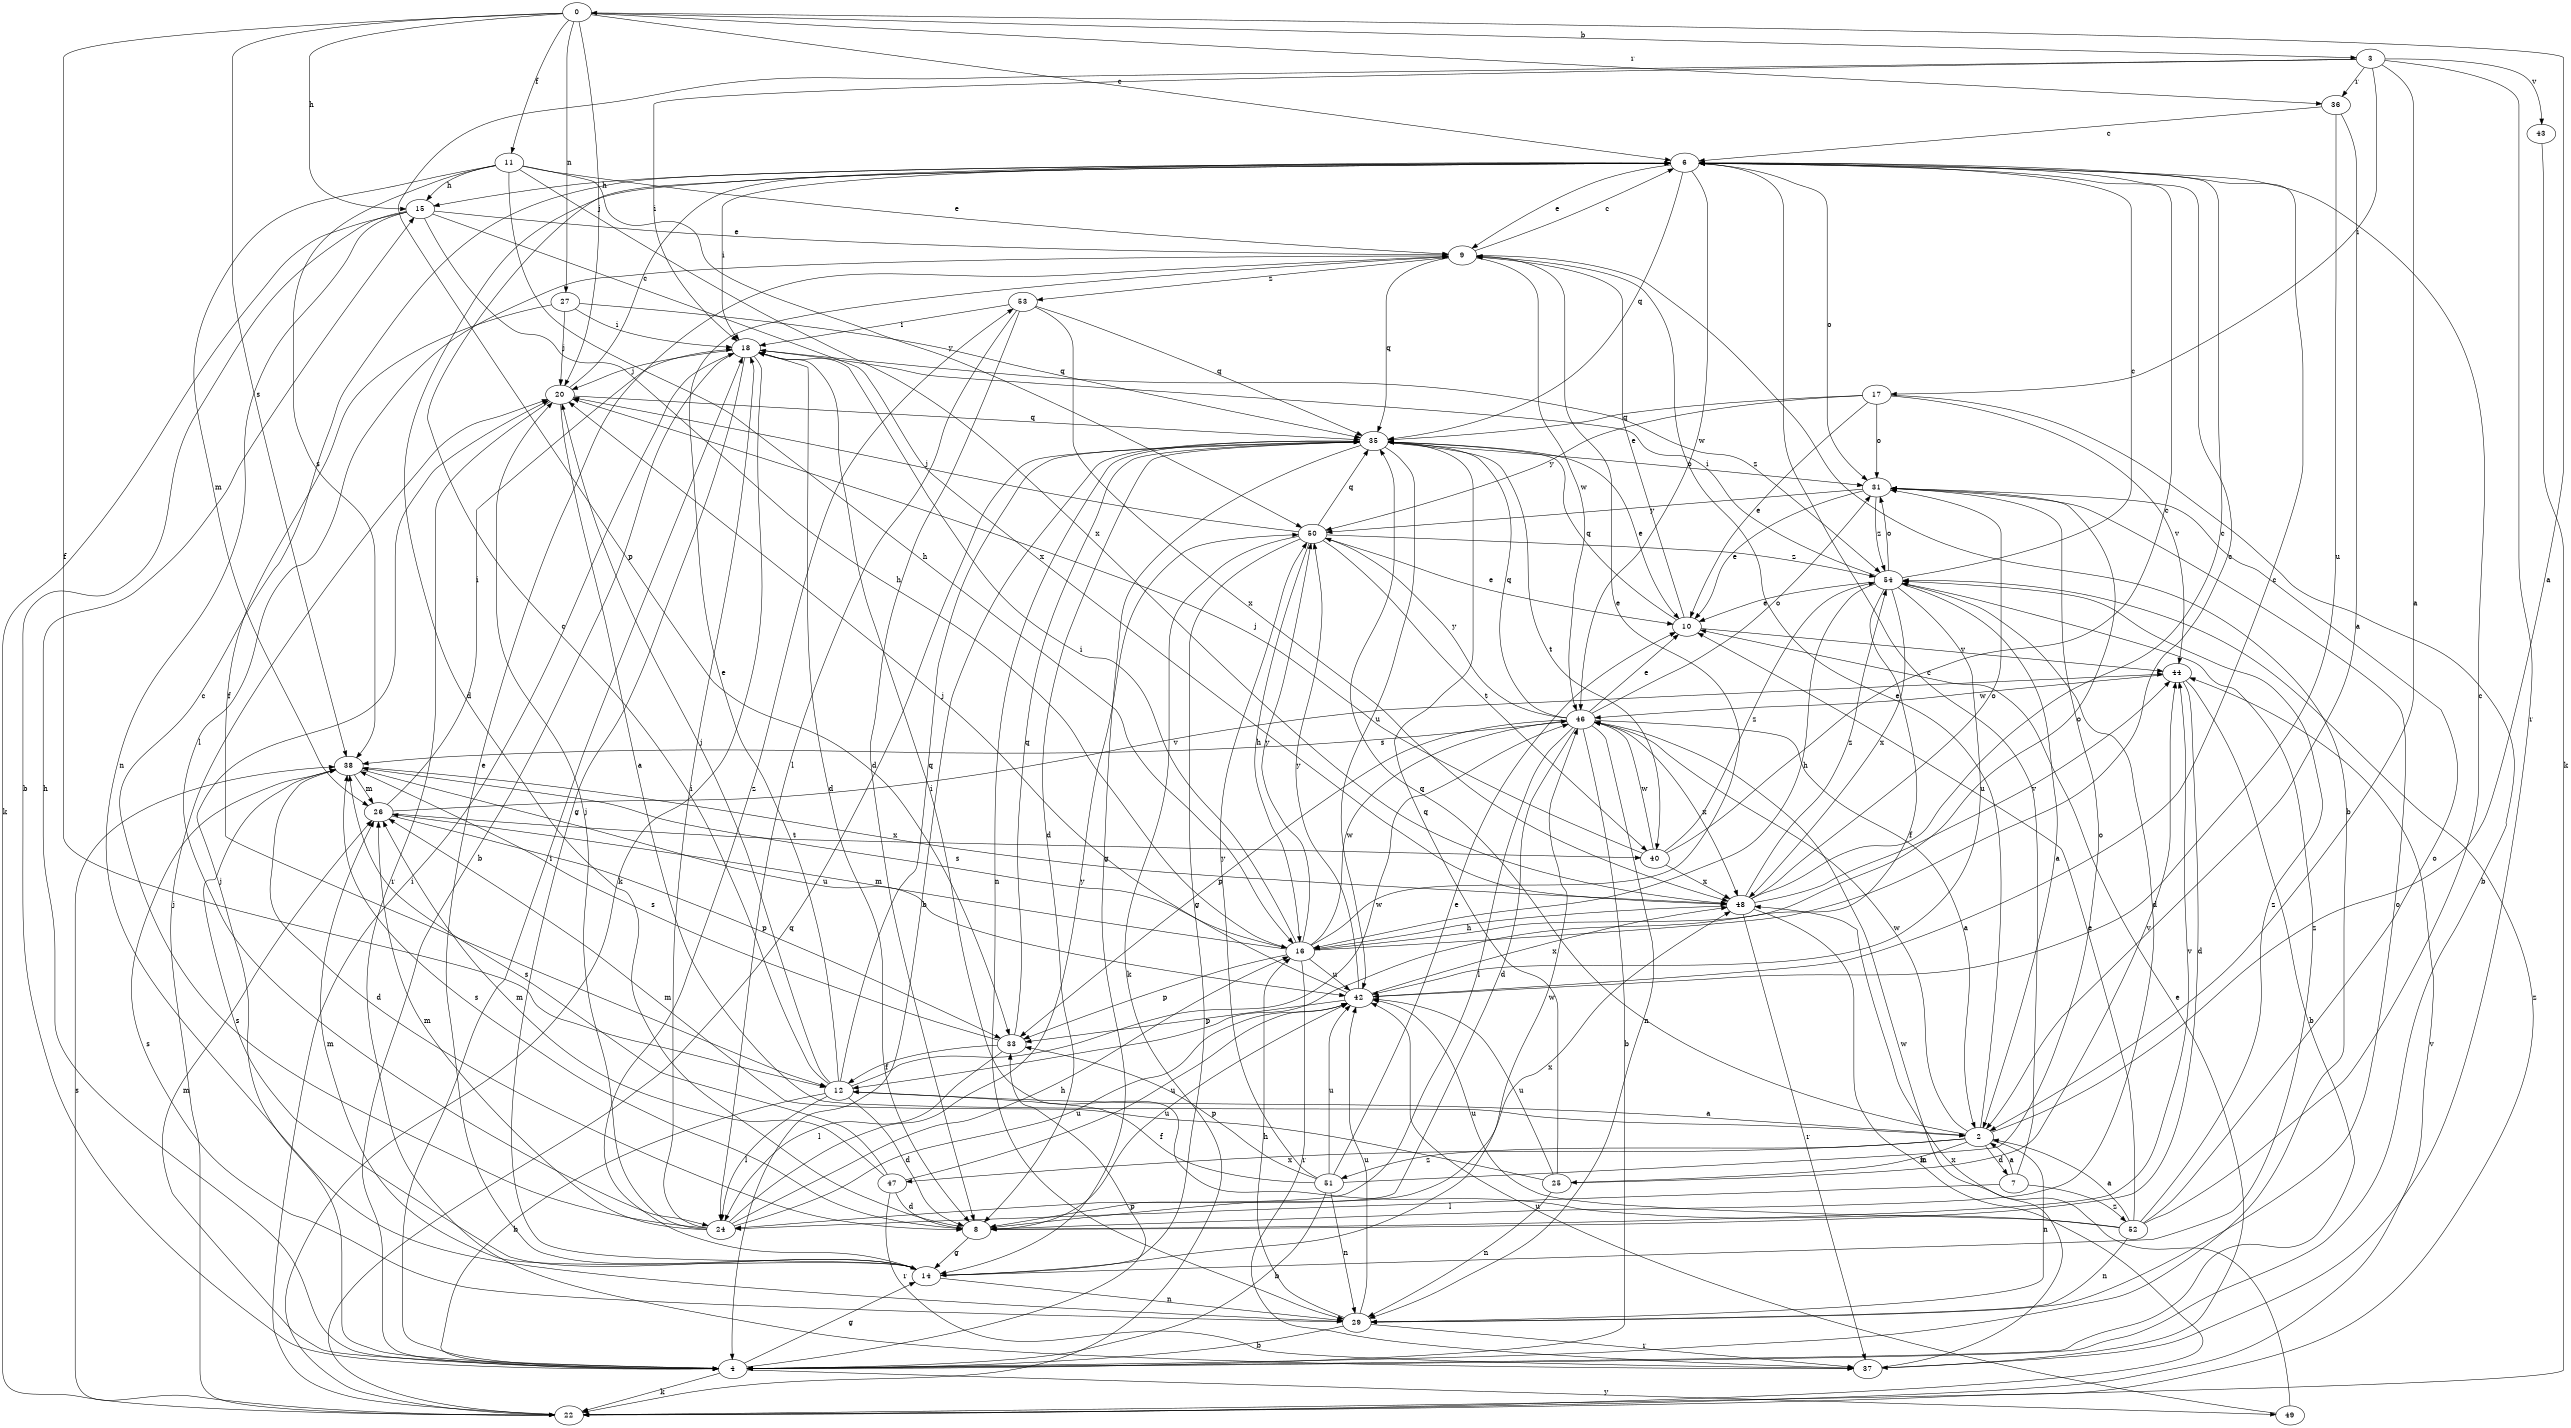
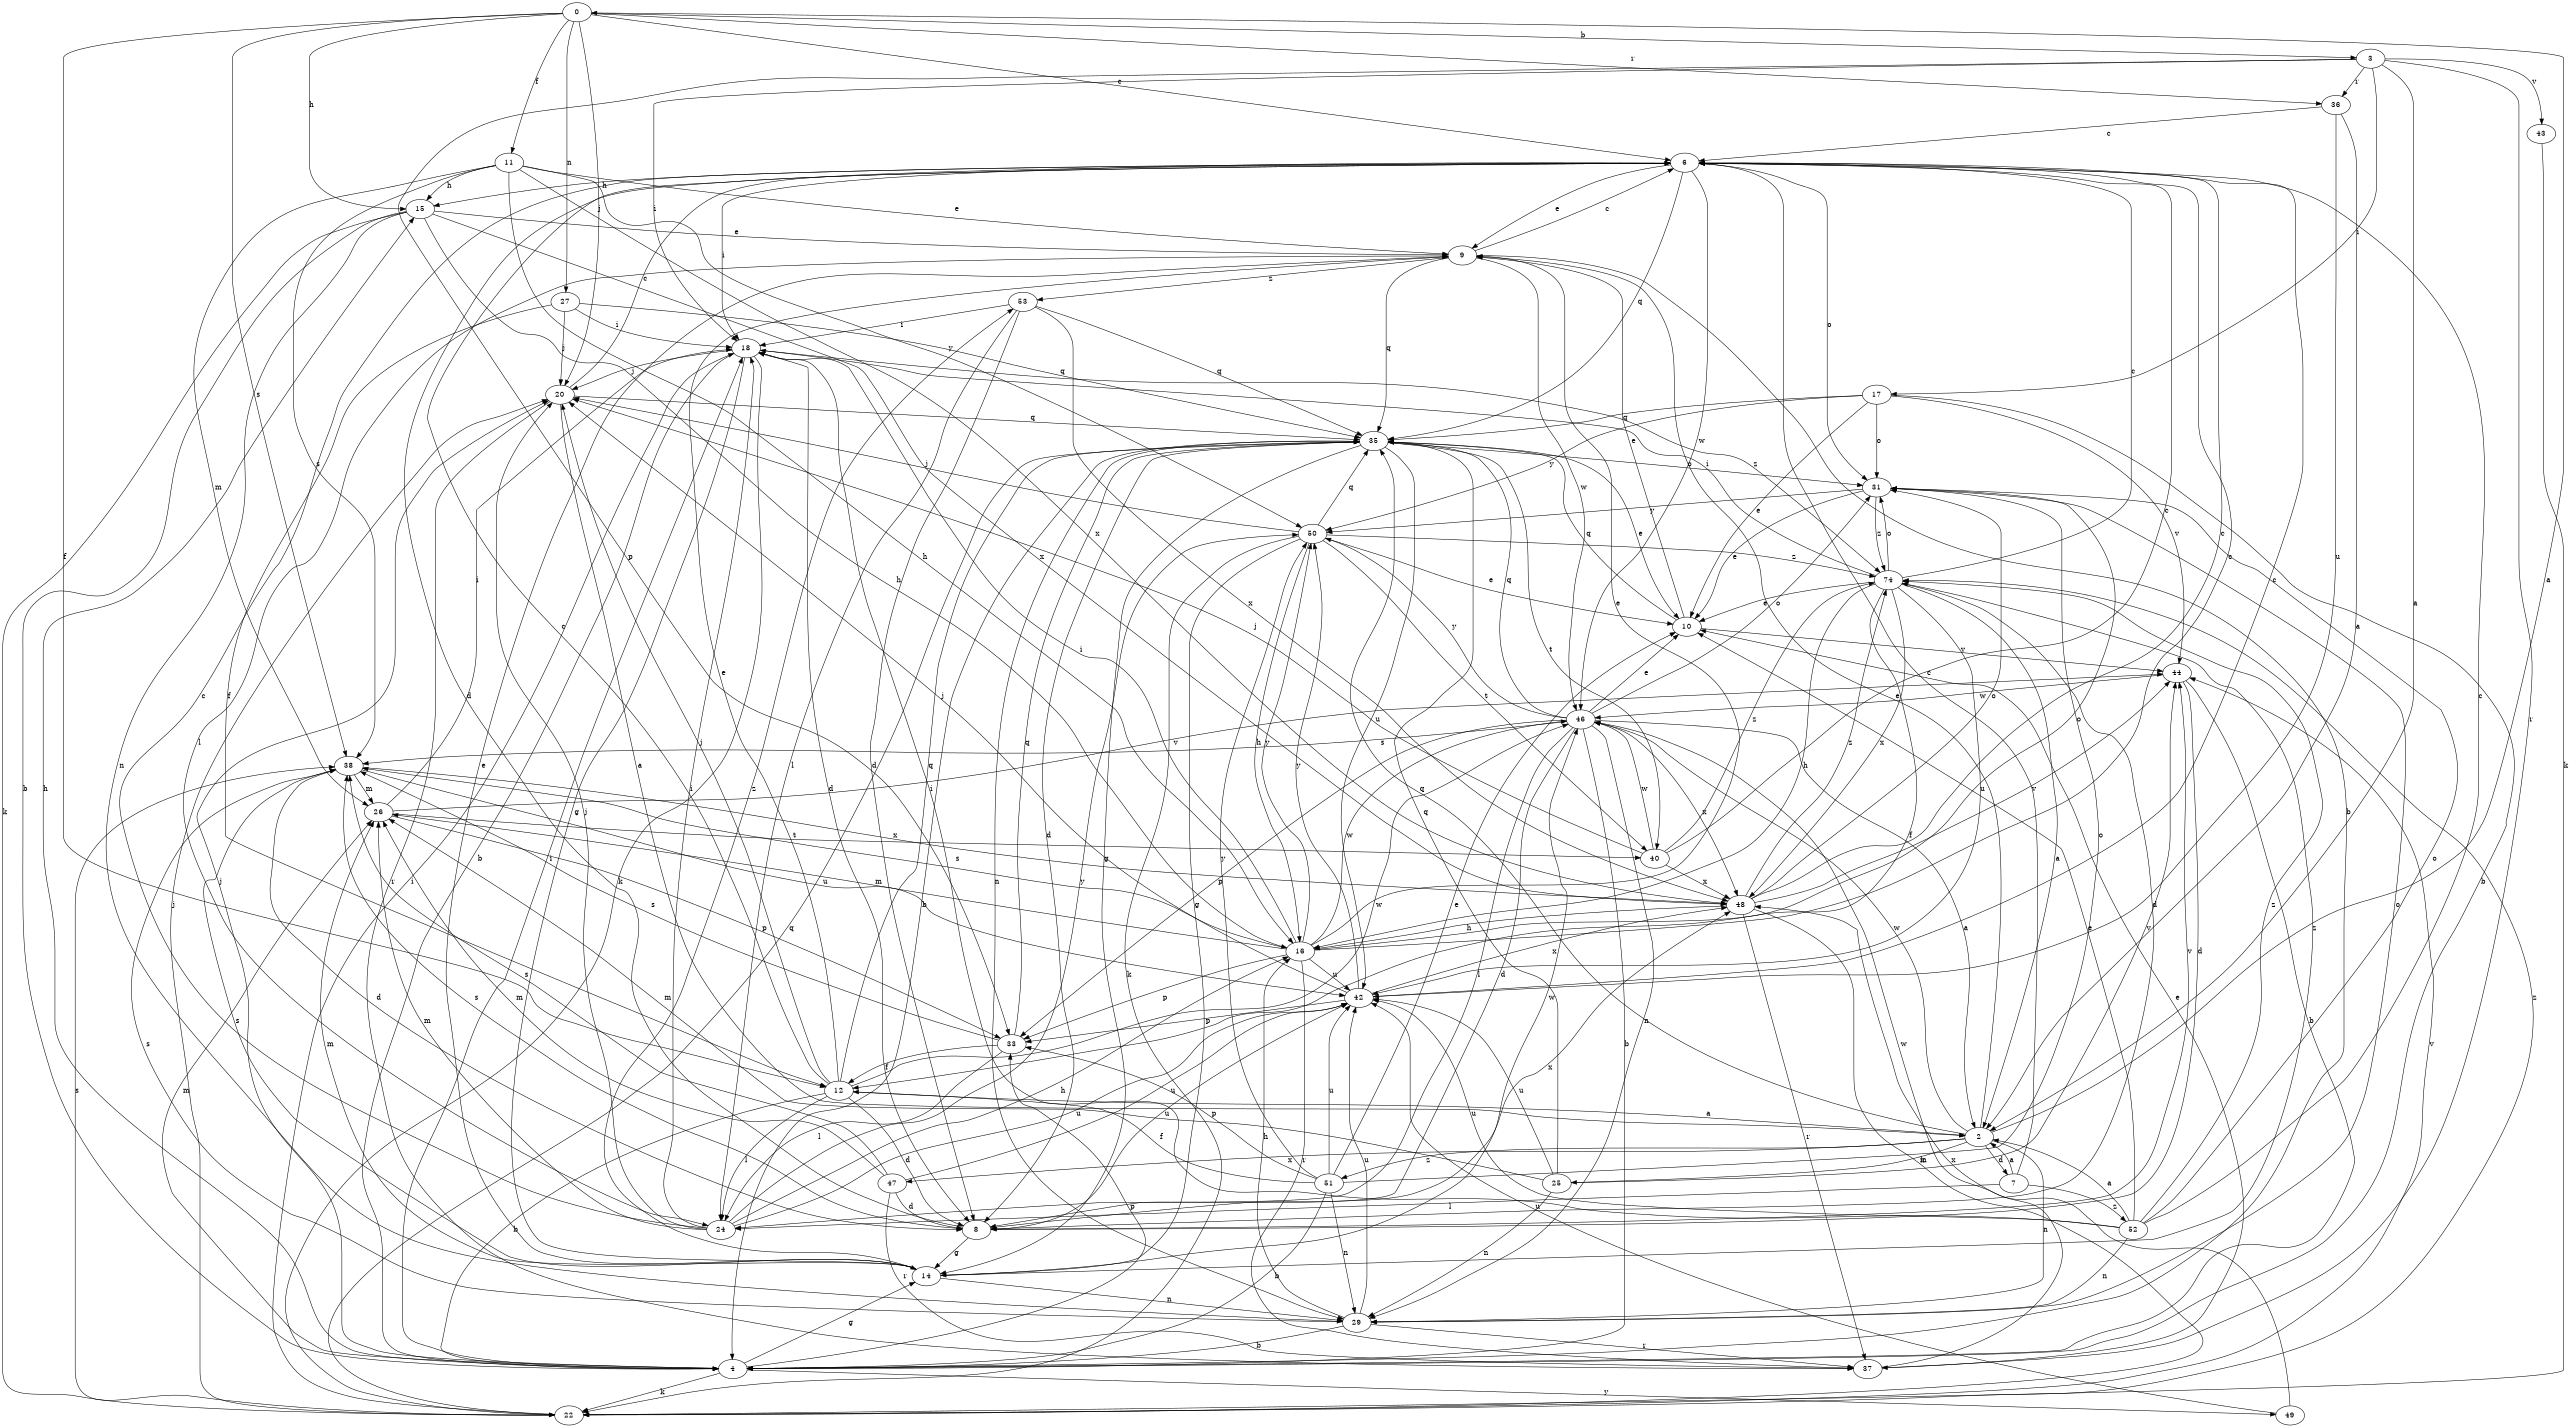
(1889, 580) -> (1889, 580)
